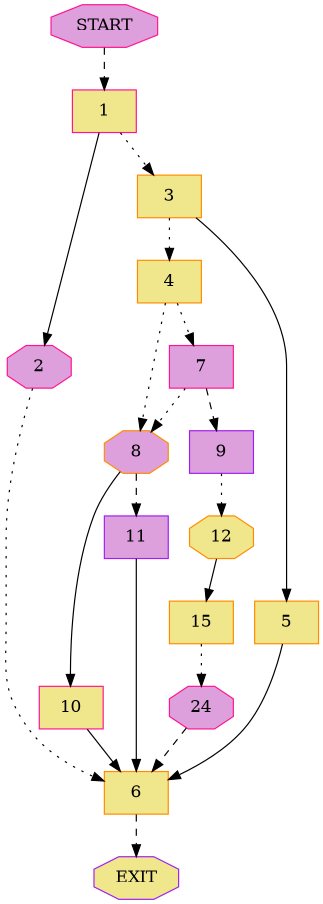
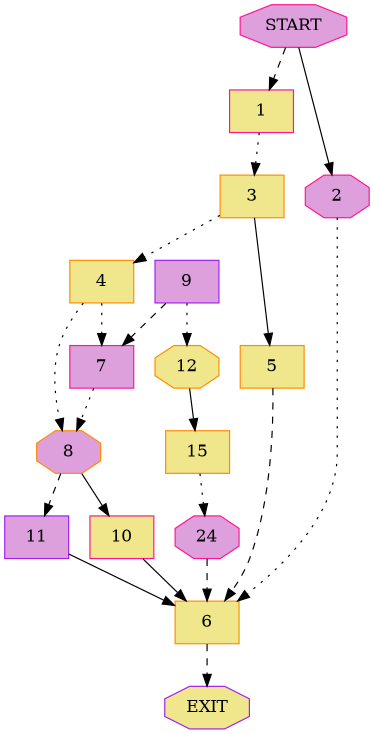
(73, 233) -> (314, 105)
(210, 404) -> (149, 320)
(248, 723) -> (266, 493)
